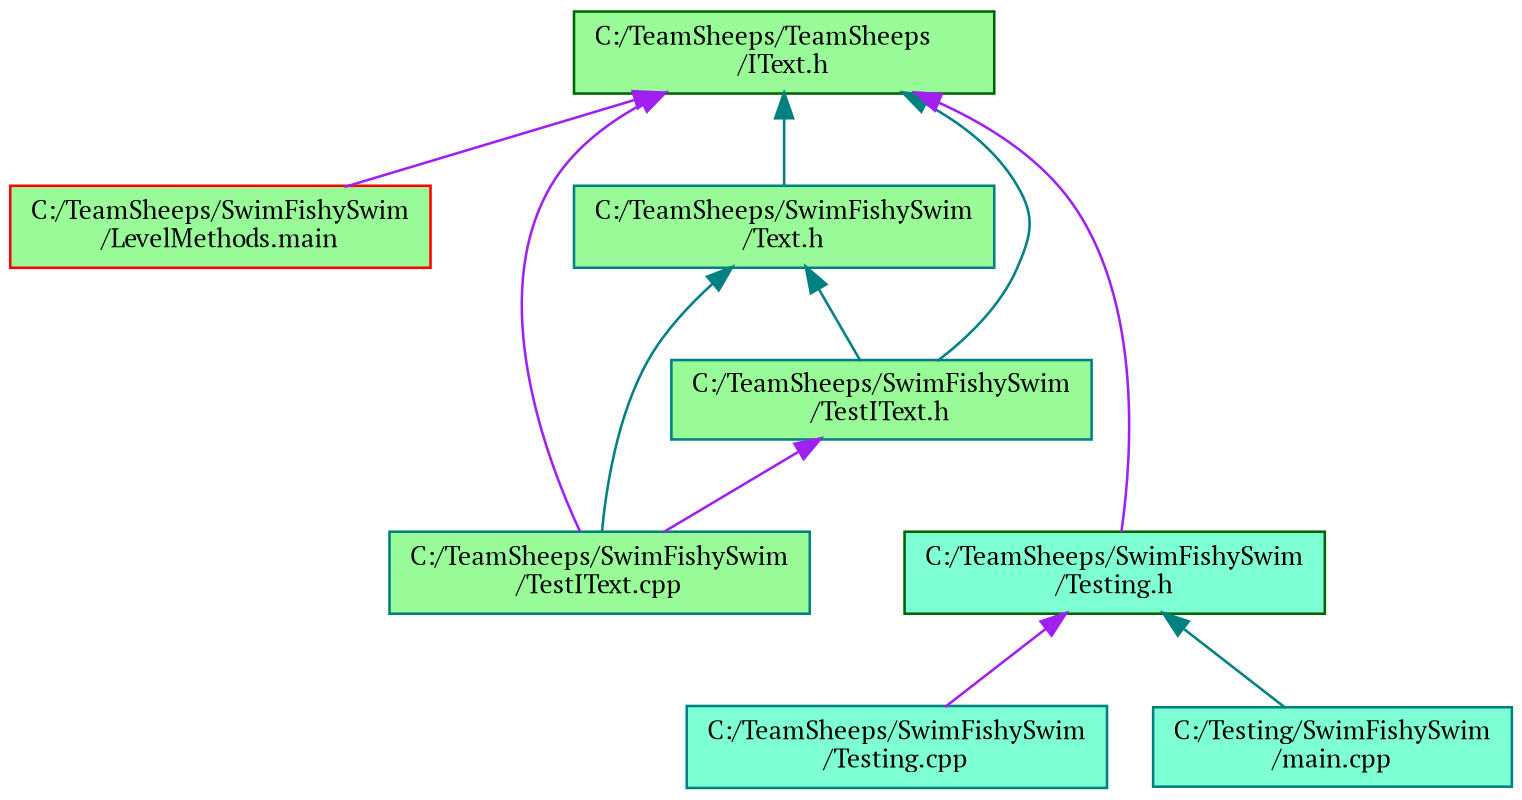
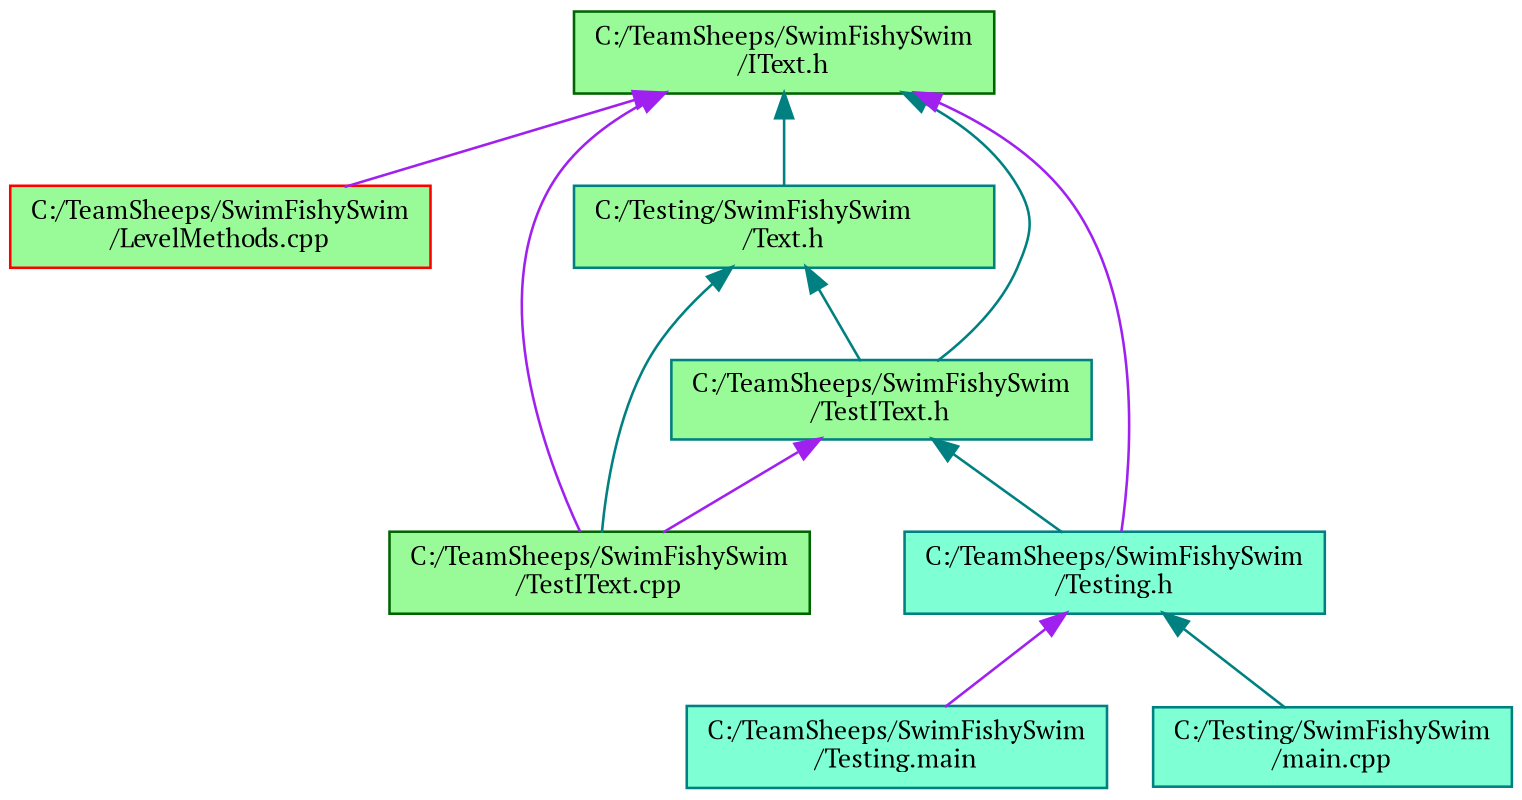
(784, 53) -> (784, 53)
(220, 227) -> (220, 227)
(784, 227) -> (784, 227)
none -> (1008, 493)
(600, 573) -> (600, 573)
(1115, 573) -> (1115, 573)
(897, 747) -> (897, 747)
